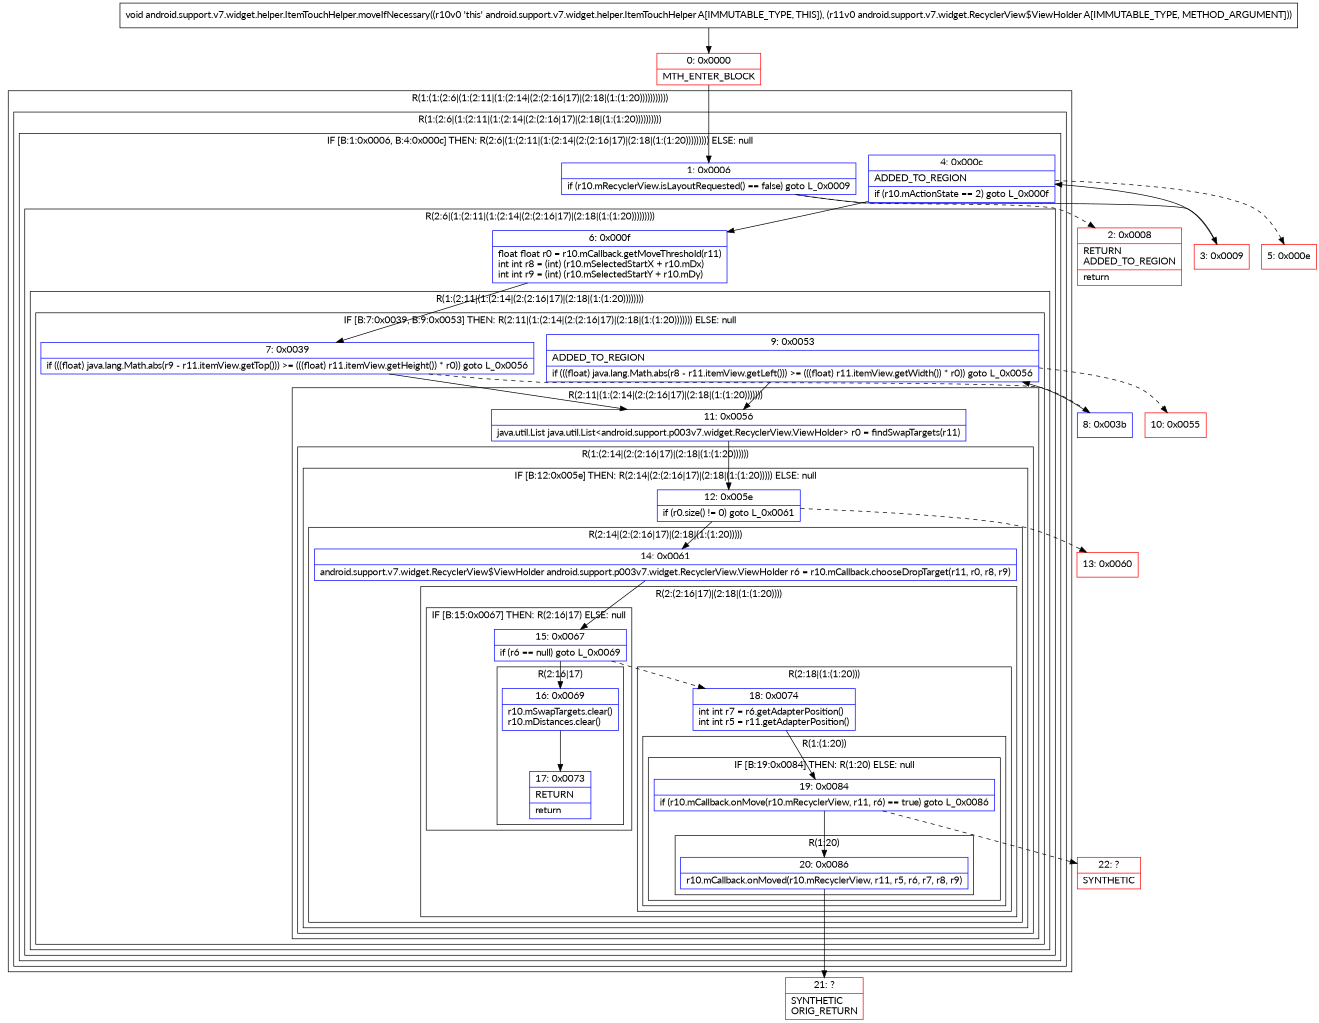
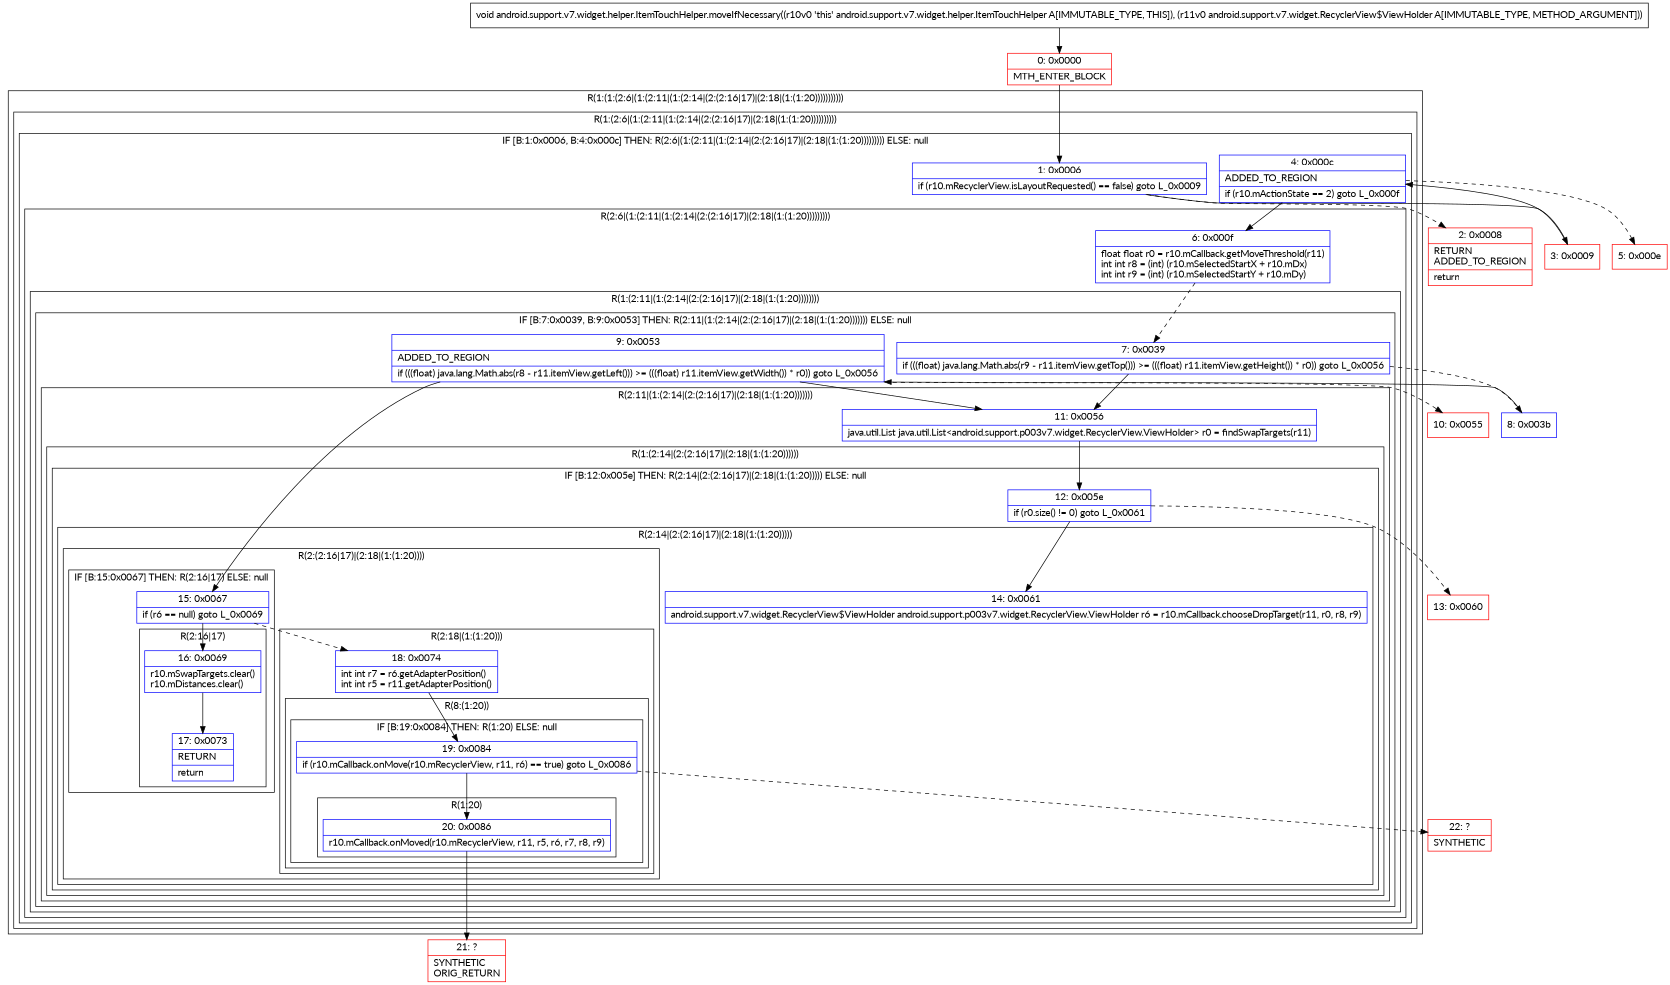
(449, 307) -> (1177, 308)
(616, 603) -> (320, 462)
(824, 744) -> (467, 706)
